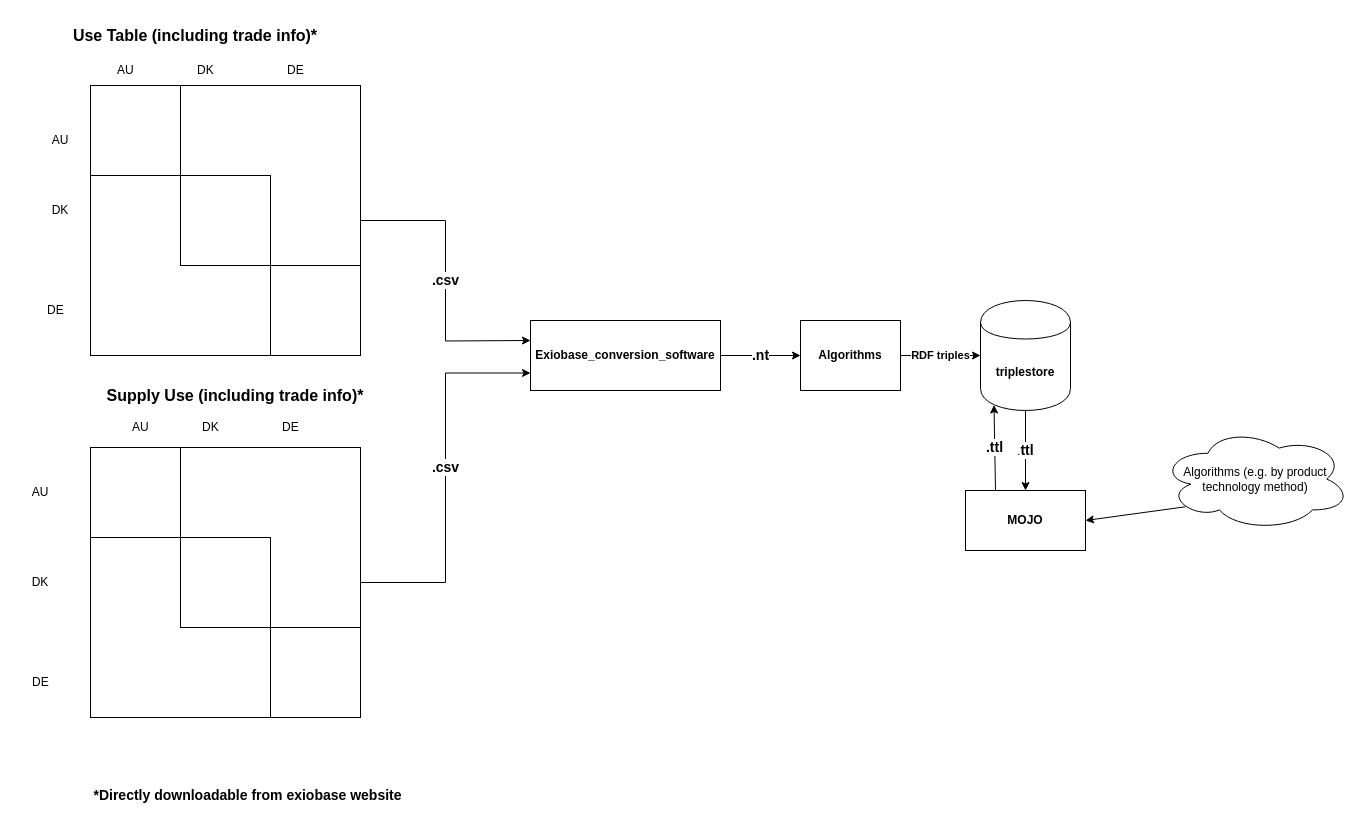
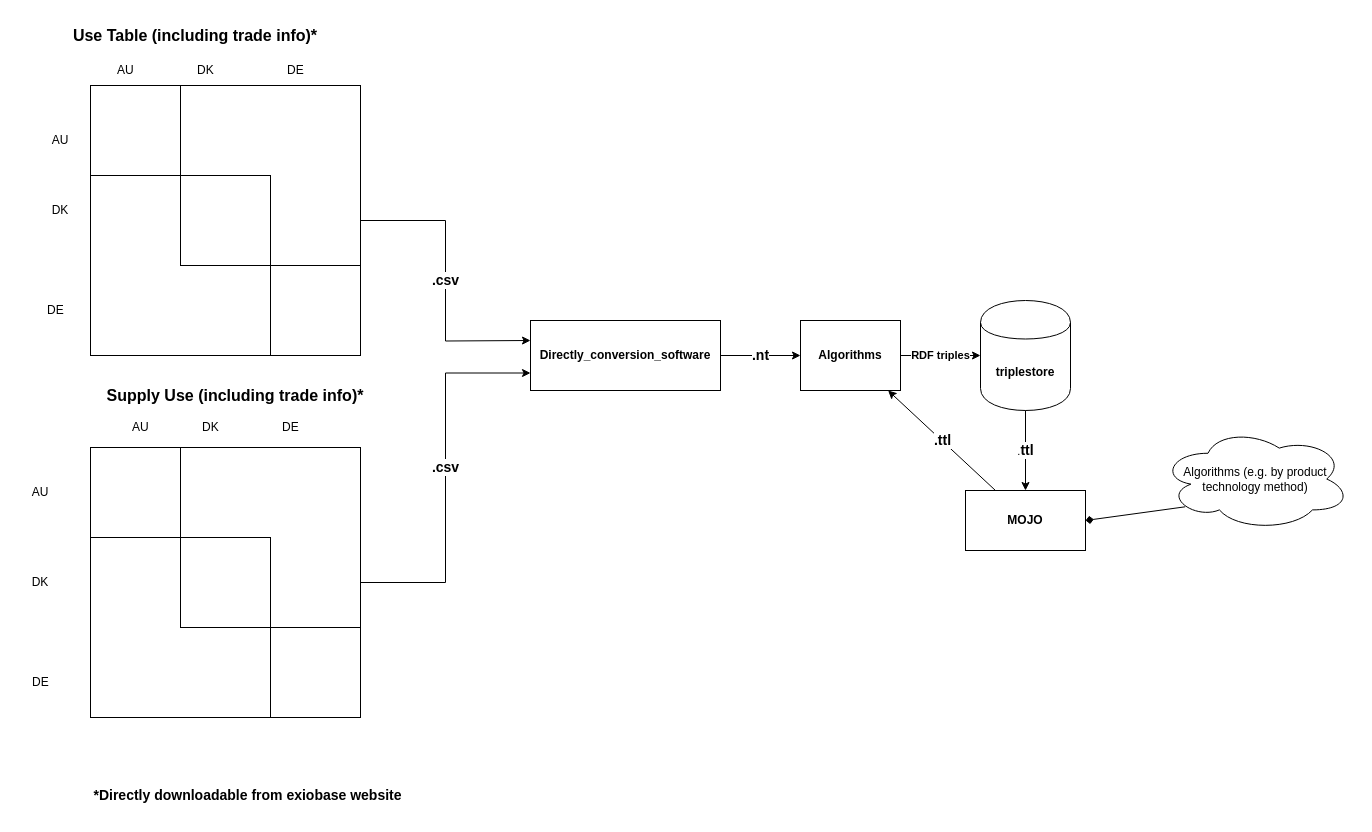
(626, 356) -> (626, 356)
(995, 451) -> (944, 443)
(1094, 519) -> (1094, 519)
